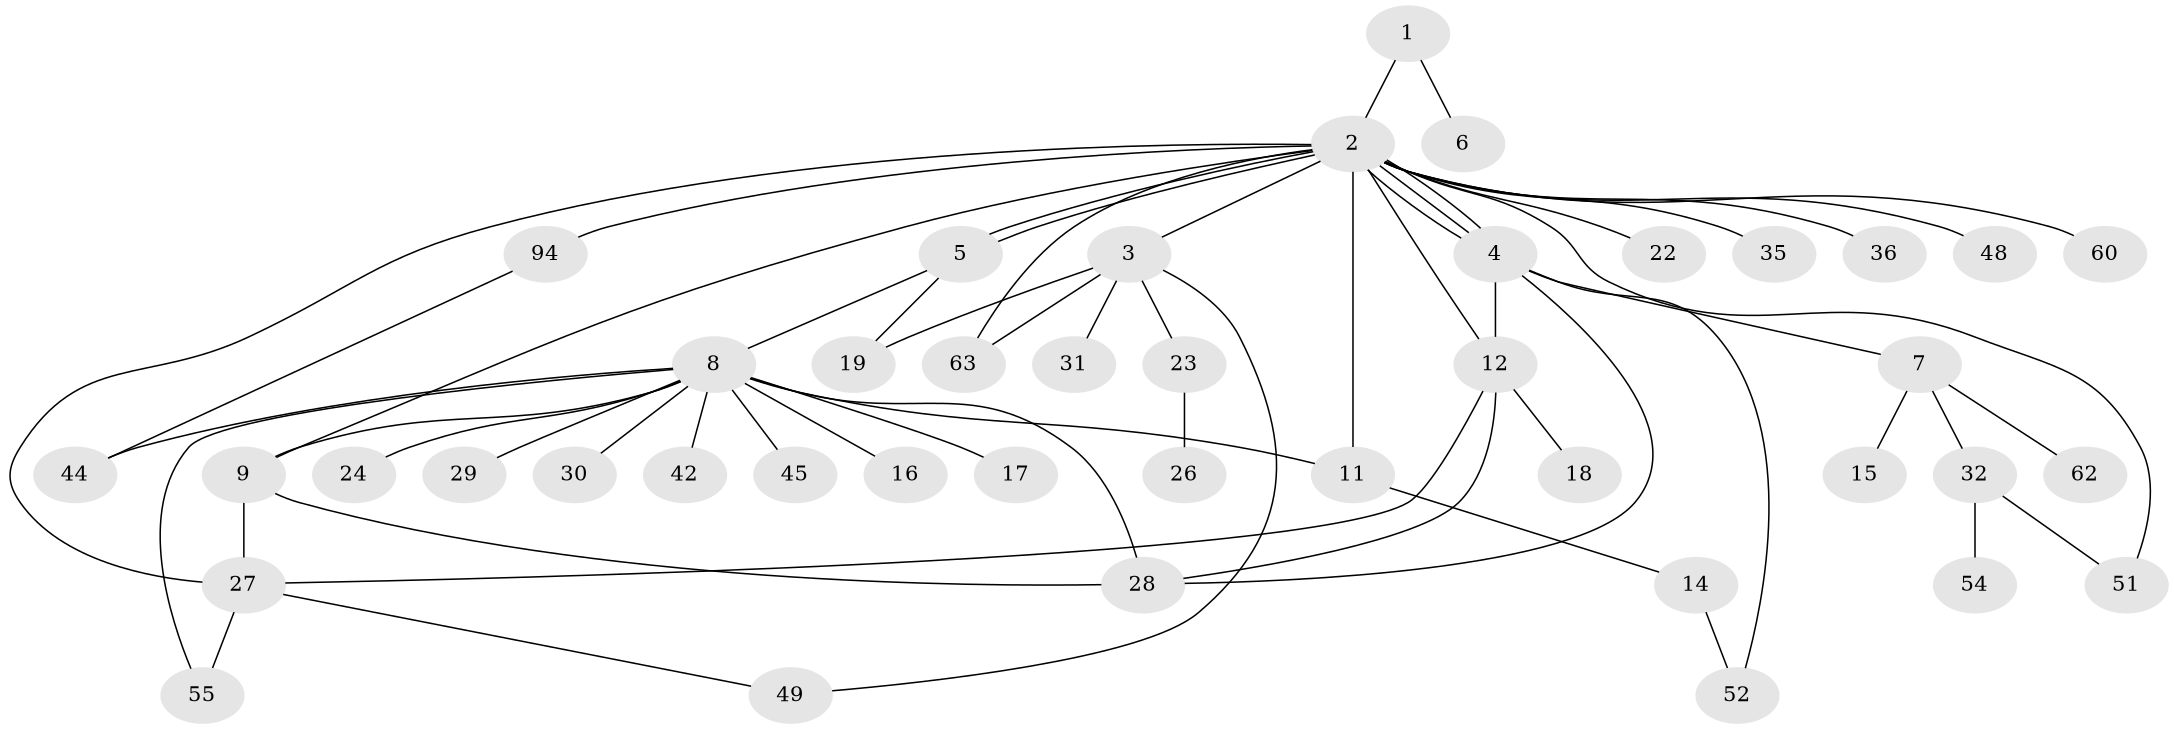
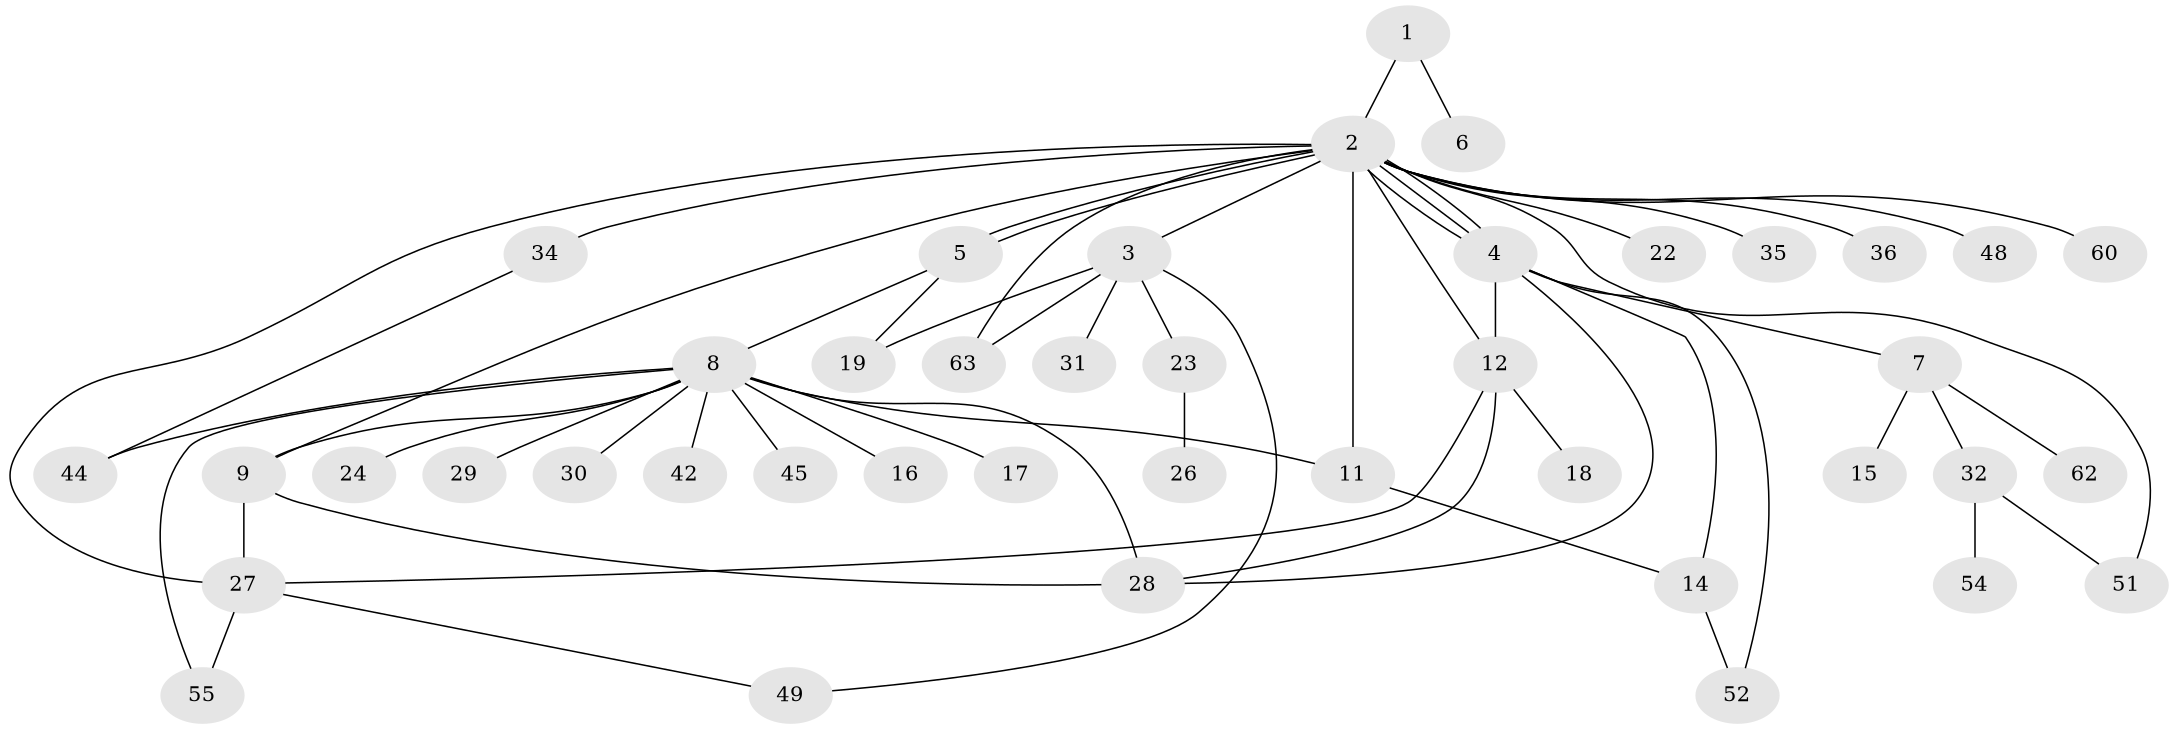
(546, 254) -> (546, 254)
none -> (1699, 362)
